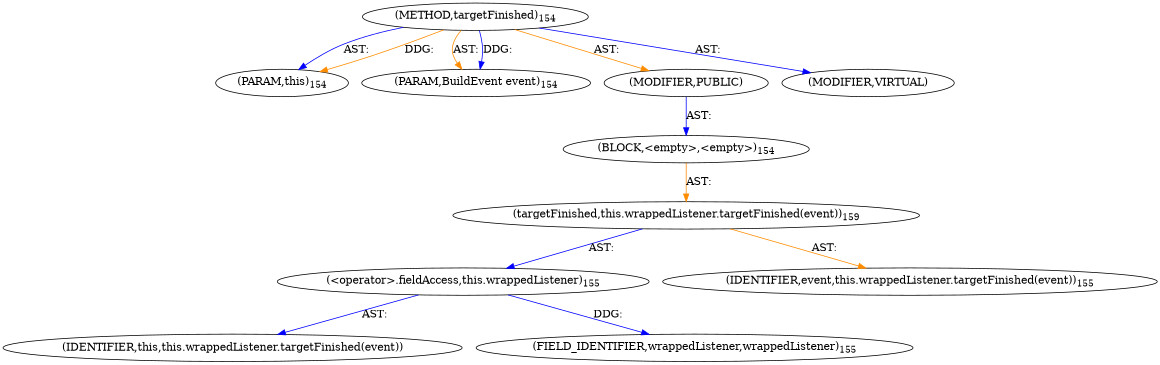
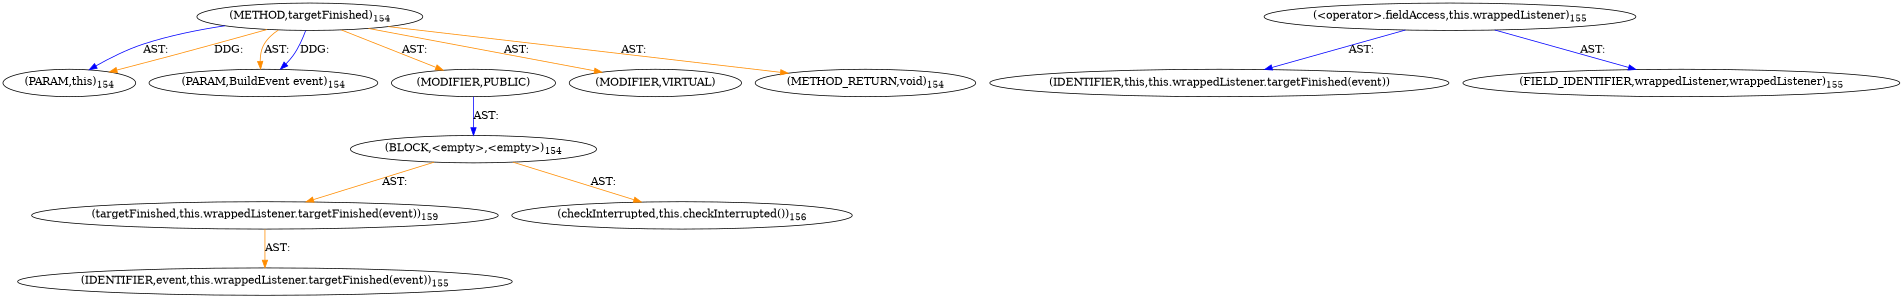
(671, 50) -> (481, 50)
none -> (865, 83)
none -> (682, 215)
(578, 247) -> none
(610, 315) -> (1595, 50)
